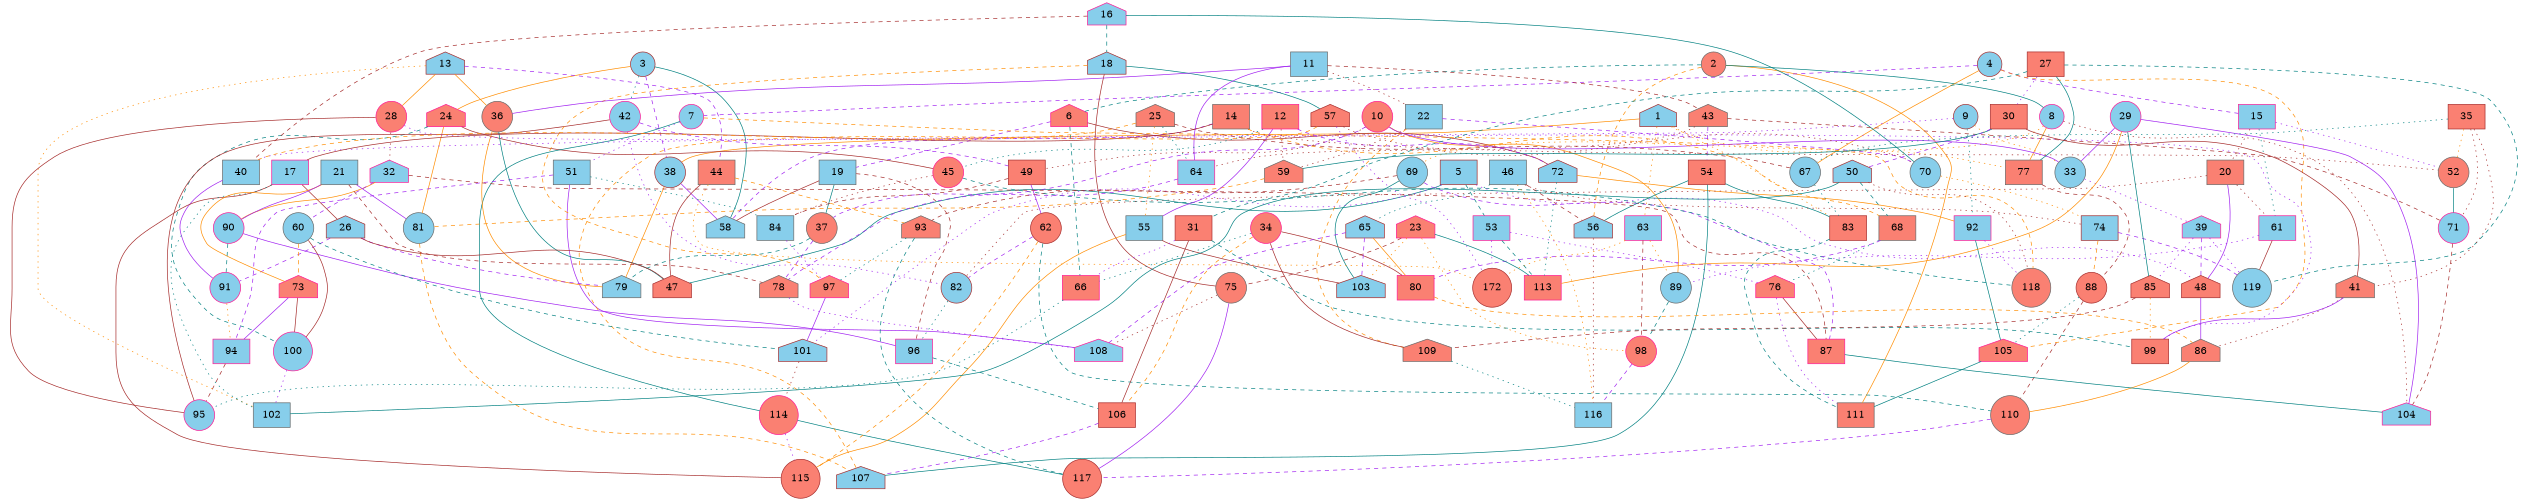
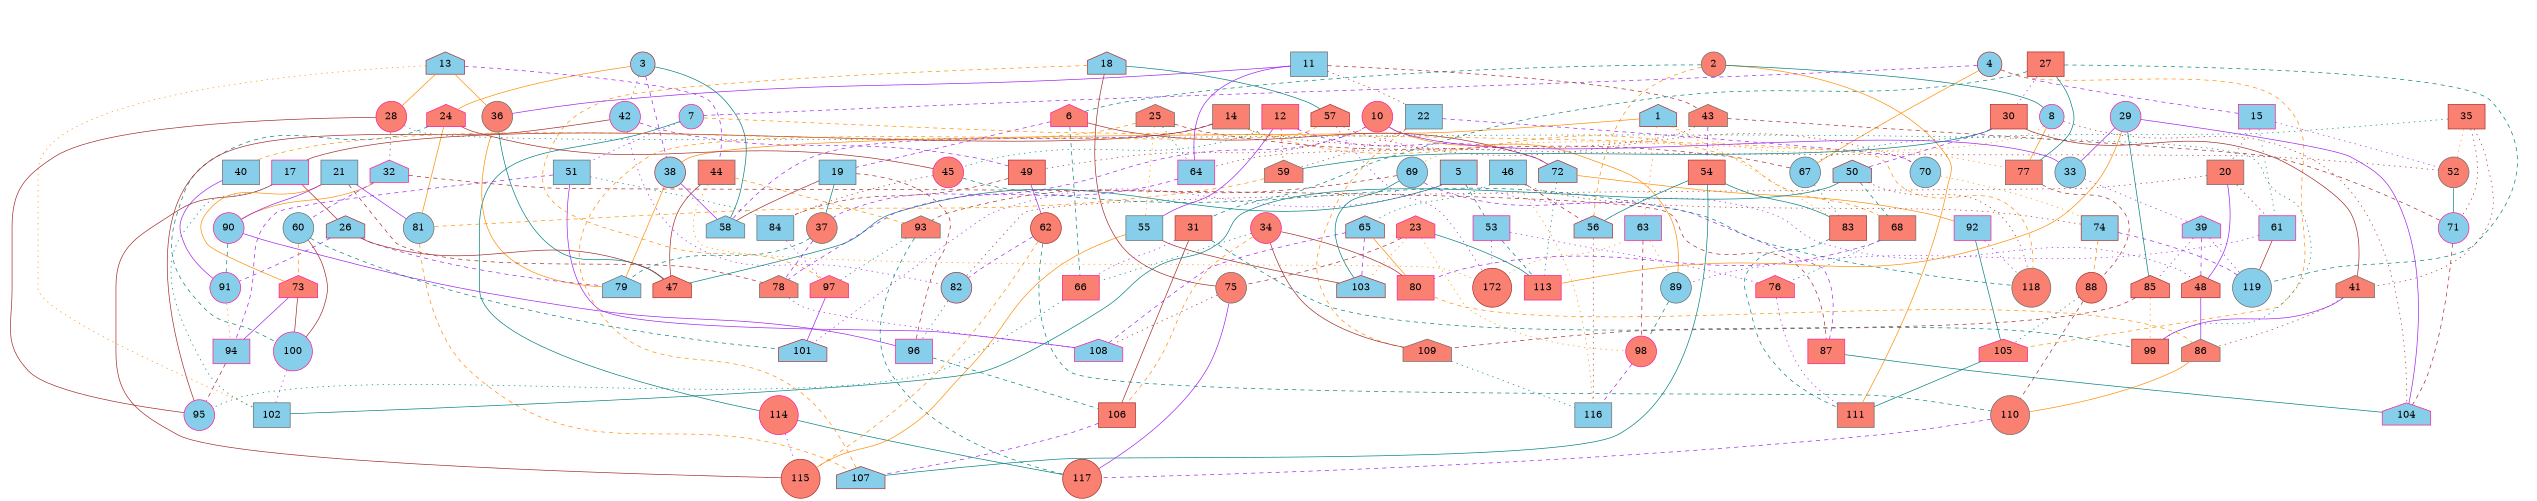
(1107, 15) -> none
(1966, 117) -> none
(1480, 136) -> (1480, 136)
(1800, 318) -> none
(792, 379) -> none
